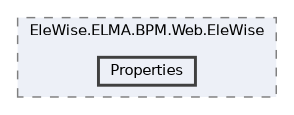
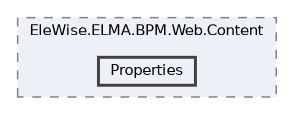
(147, 32) -> (147, 32)
